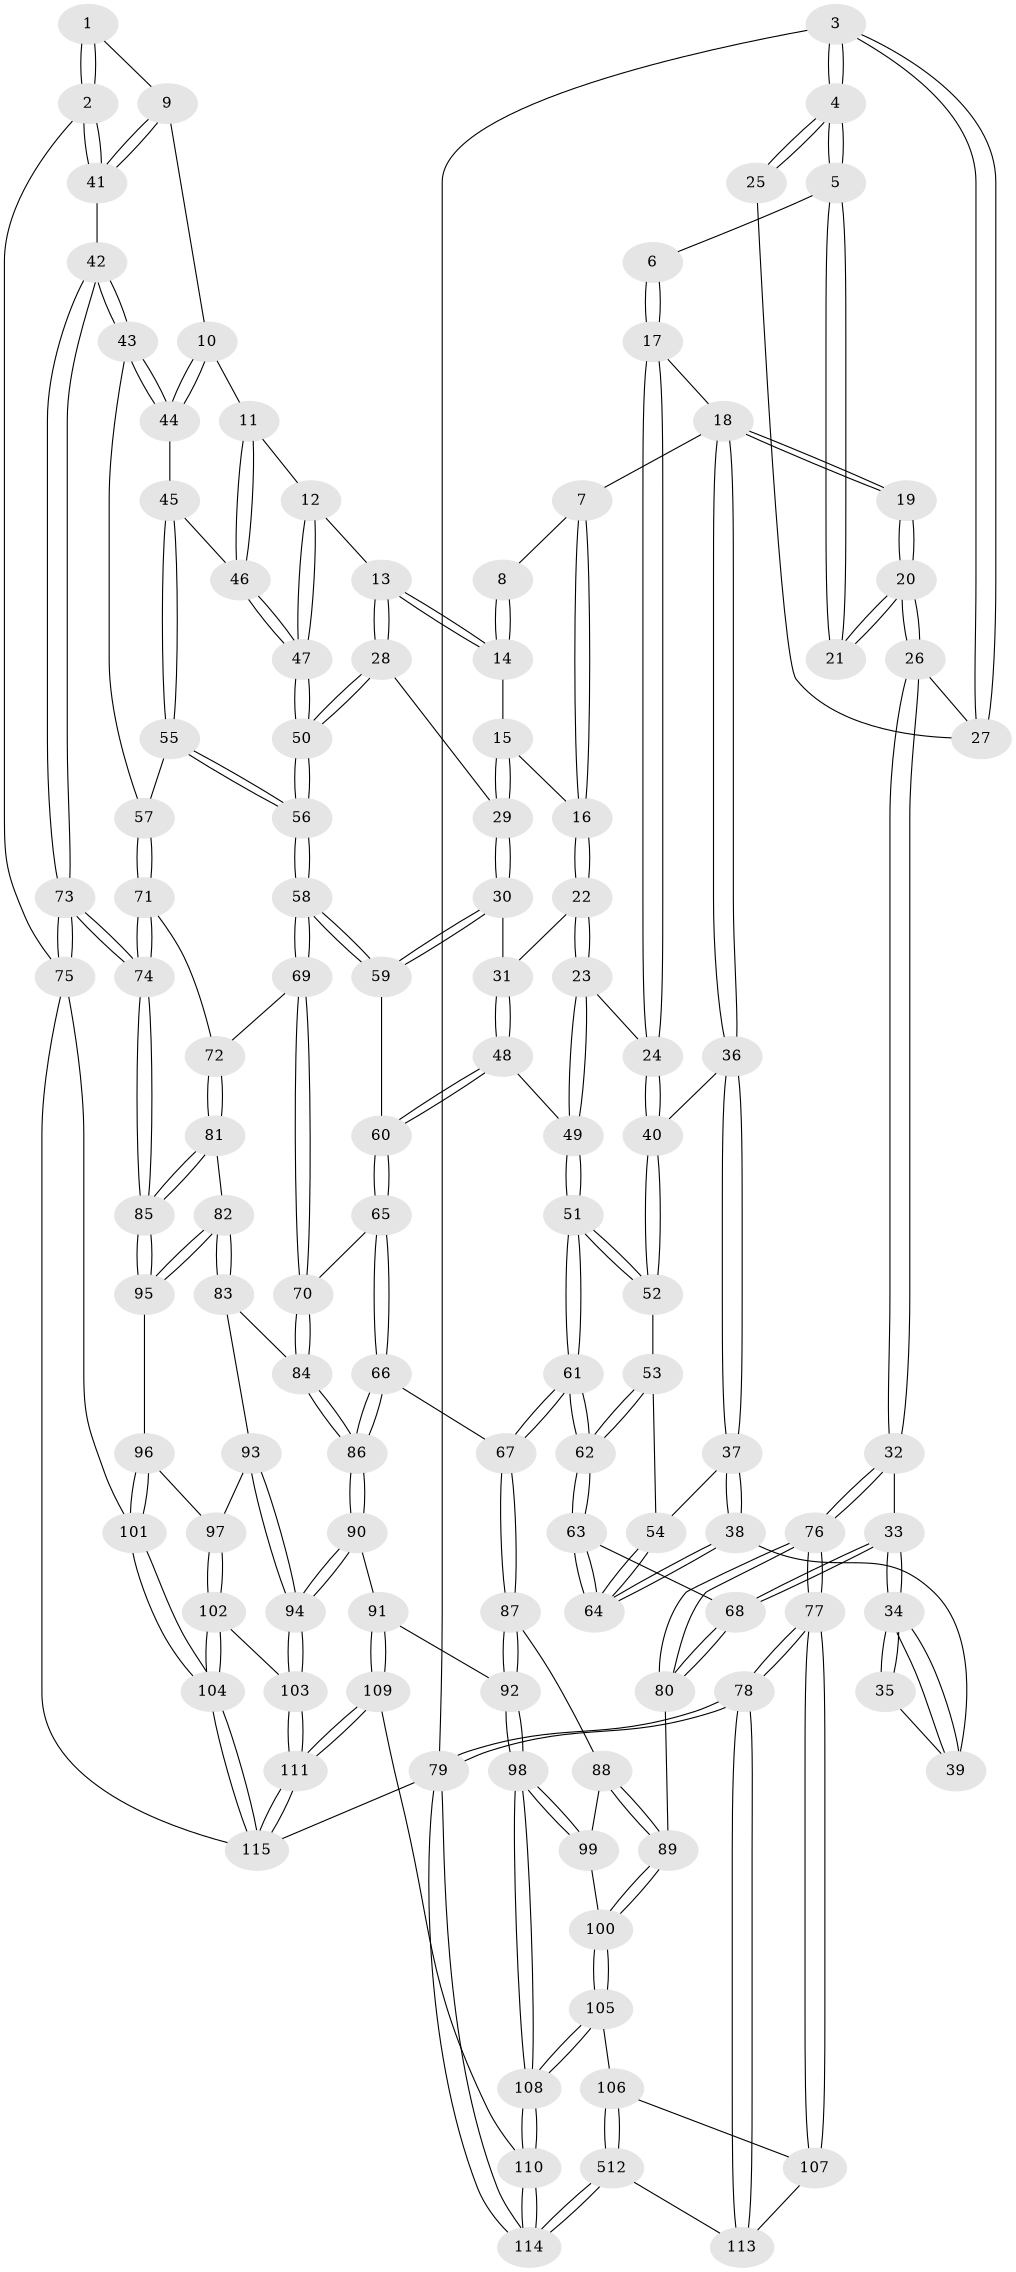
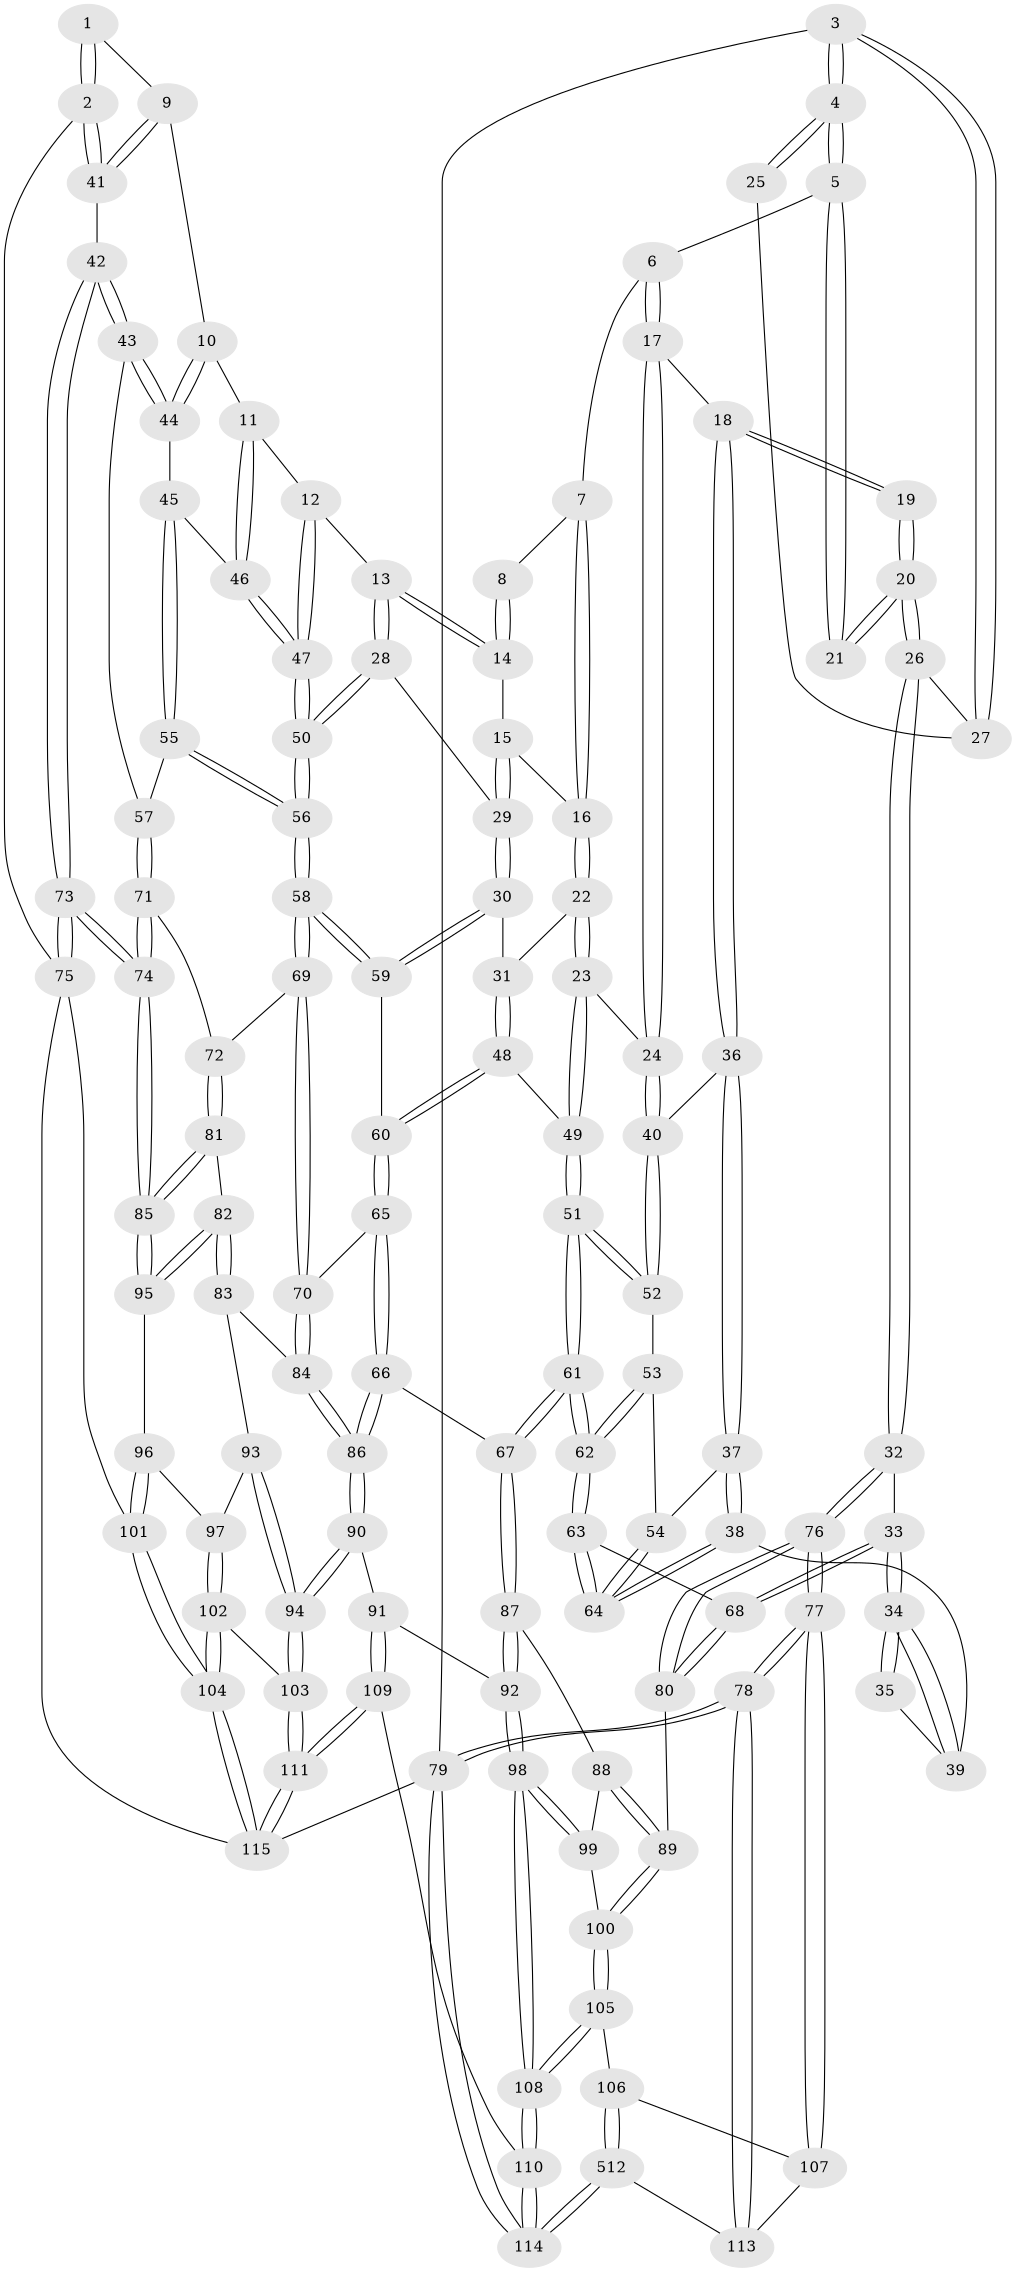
(653, 461) -> (597, 376)
